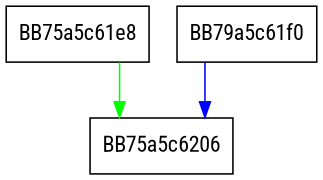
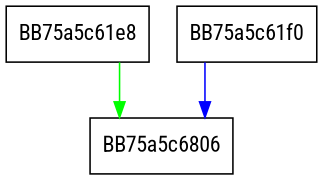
(247, 34) -> (247, 34)
(161, 146) -> (161, 146)
